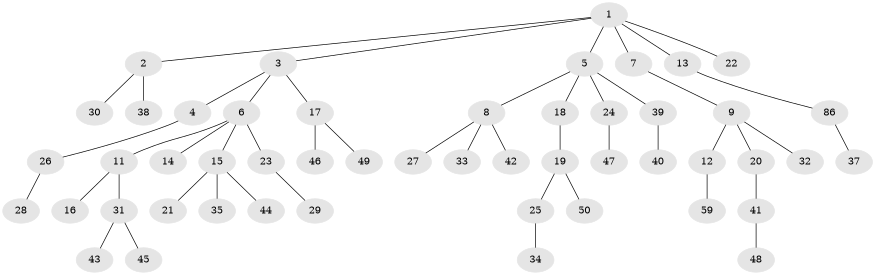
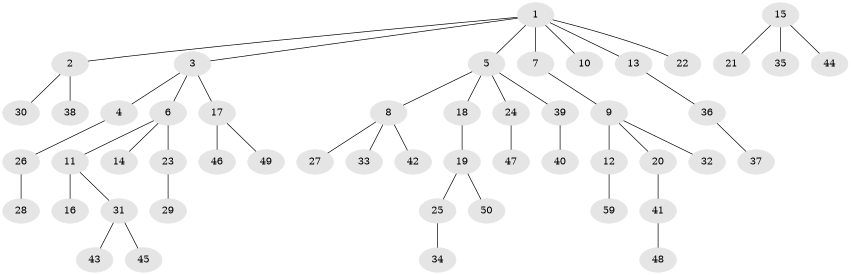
none -> (585, 64)
(830, 113) -> (707, 113)
(229, 138) -> none
